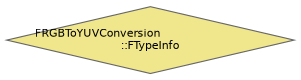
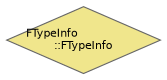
(150, 40) -> (84, 40)
